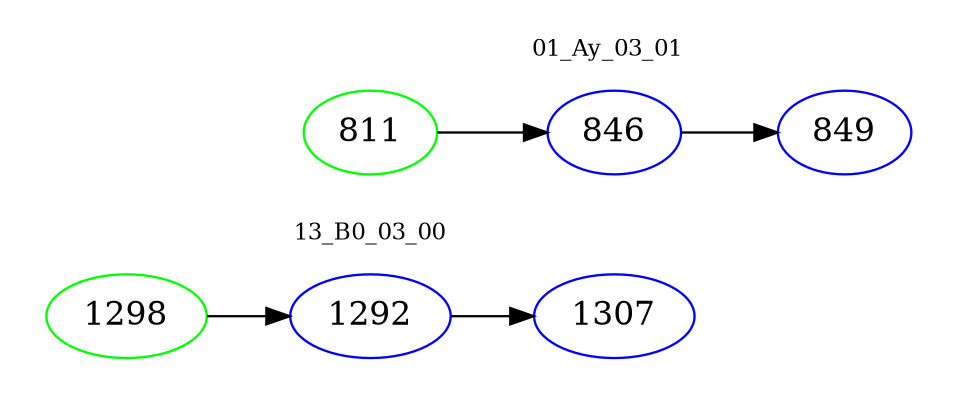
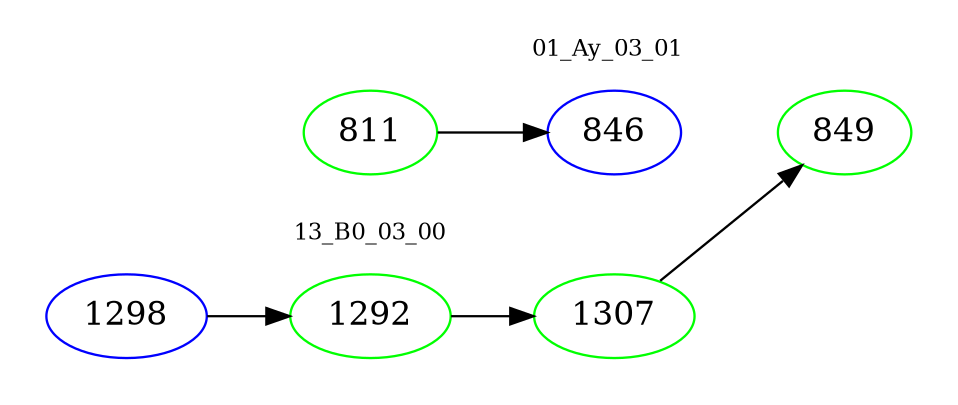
(718, 133) -> (728, 226)
(845, 133) -> (845, 133)
(127, 316) -> (127, 316)
(370, 316) -> (370, 316)
(614, 316) -> (614, 316)
